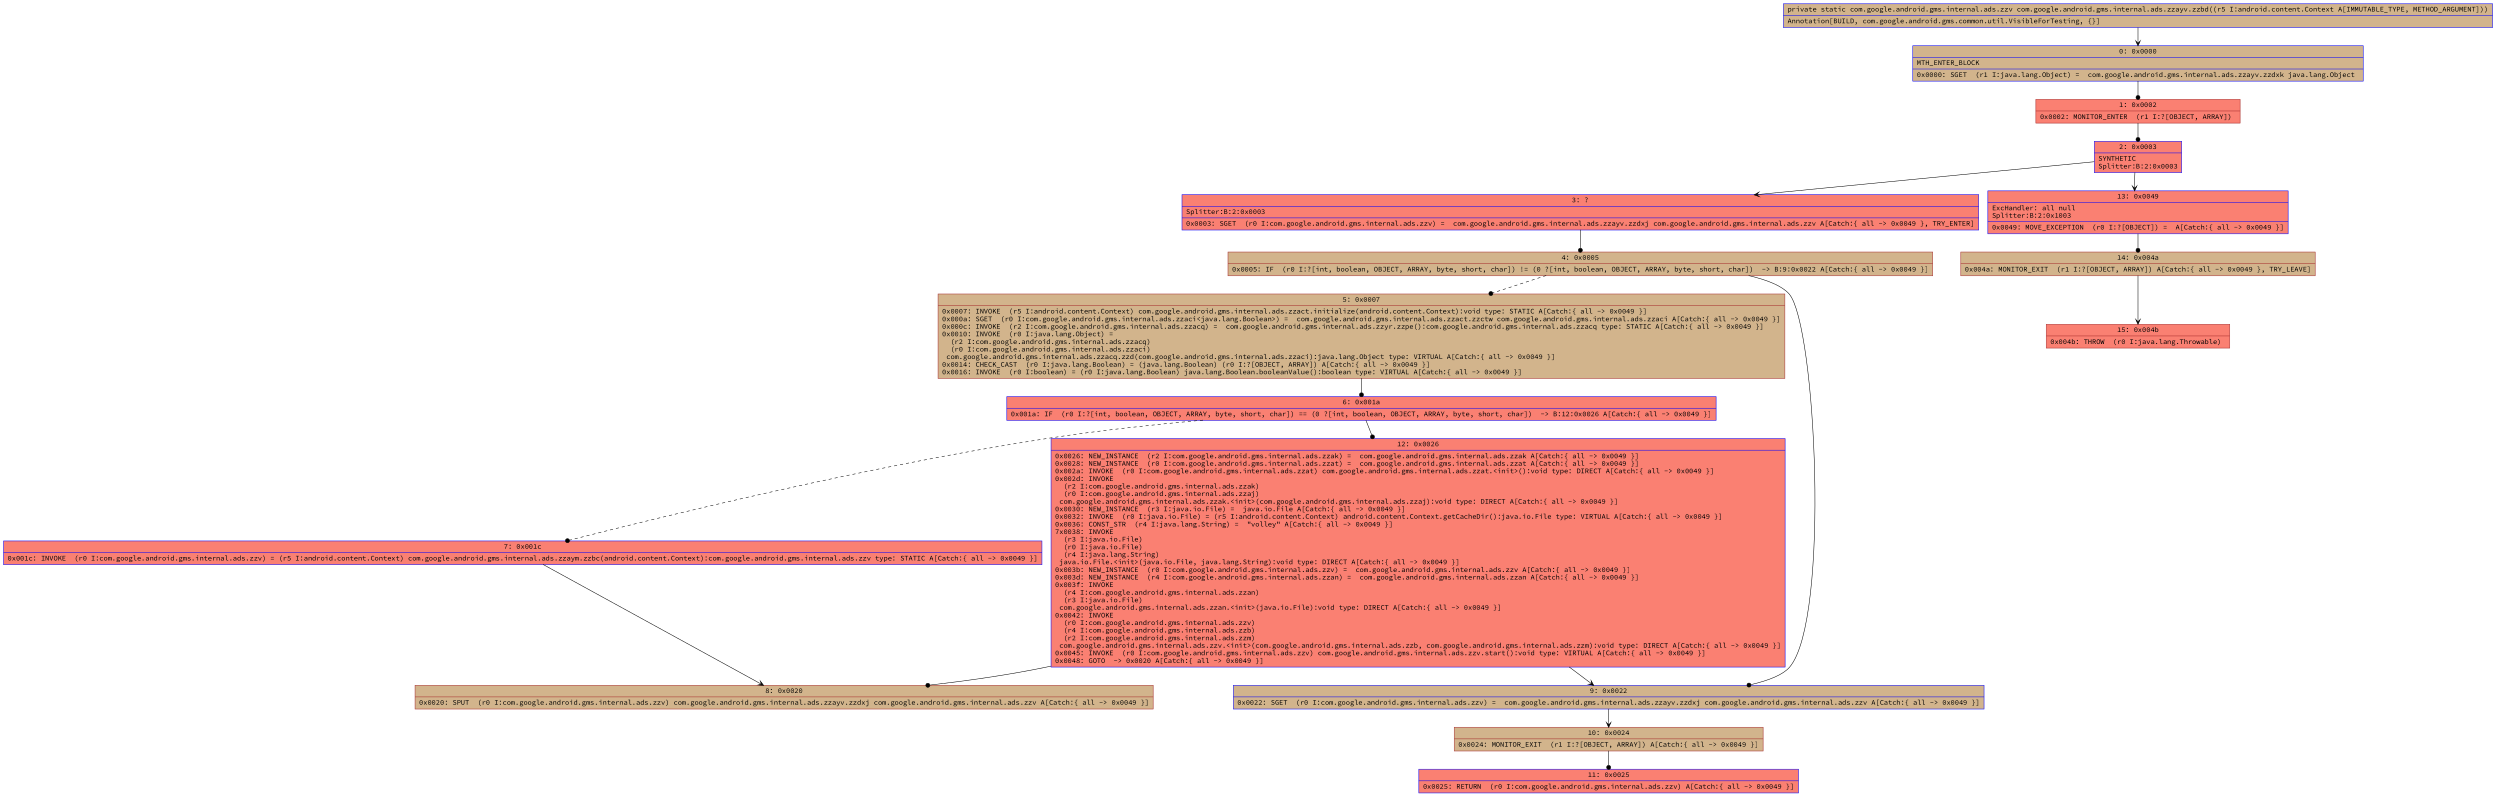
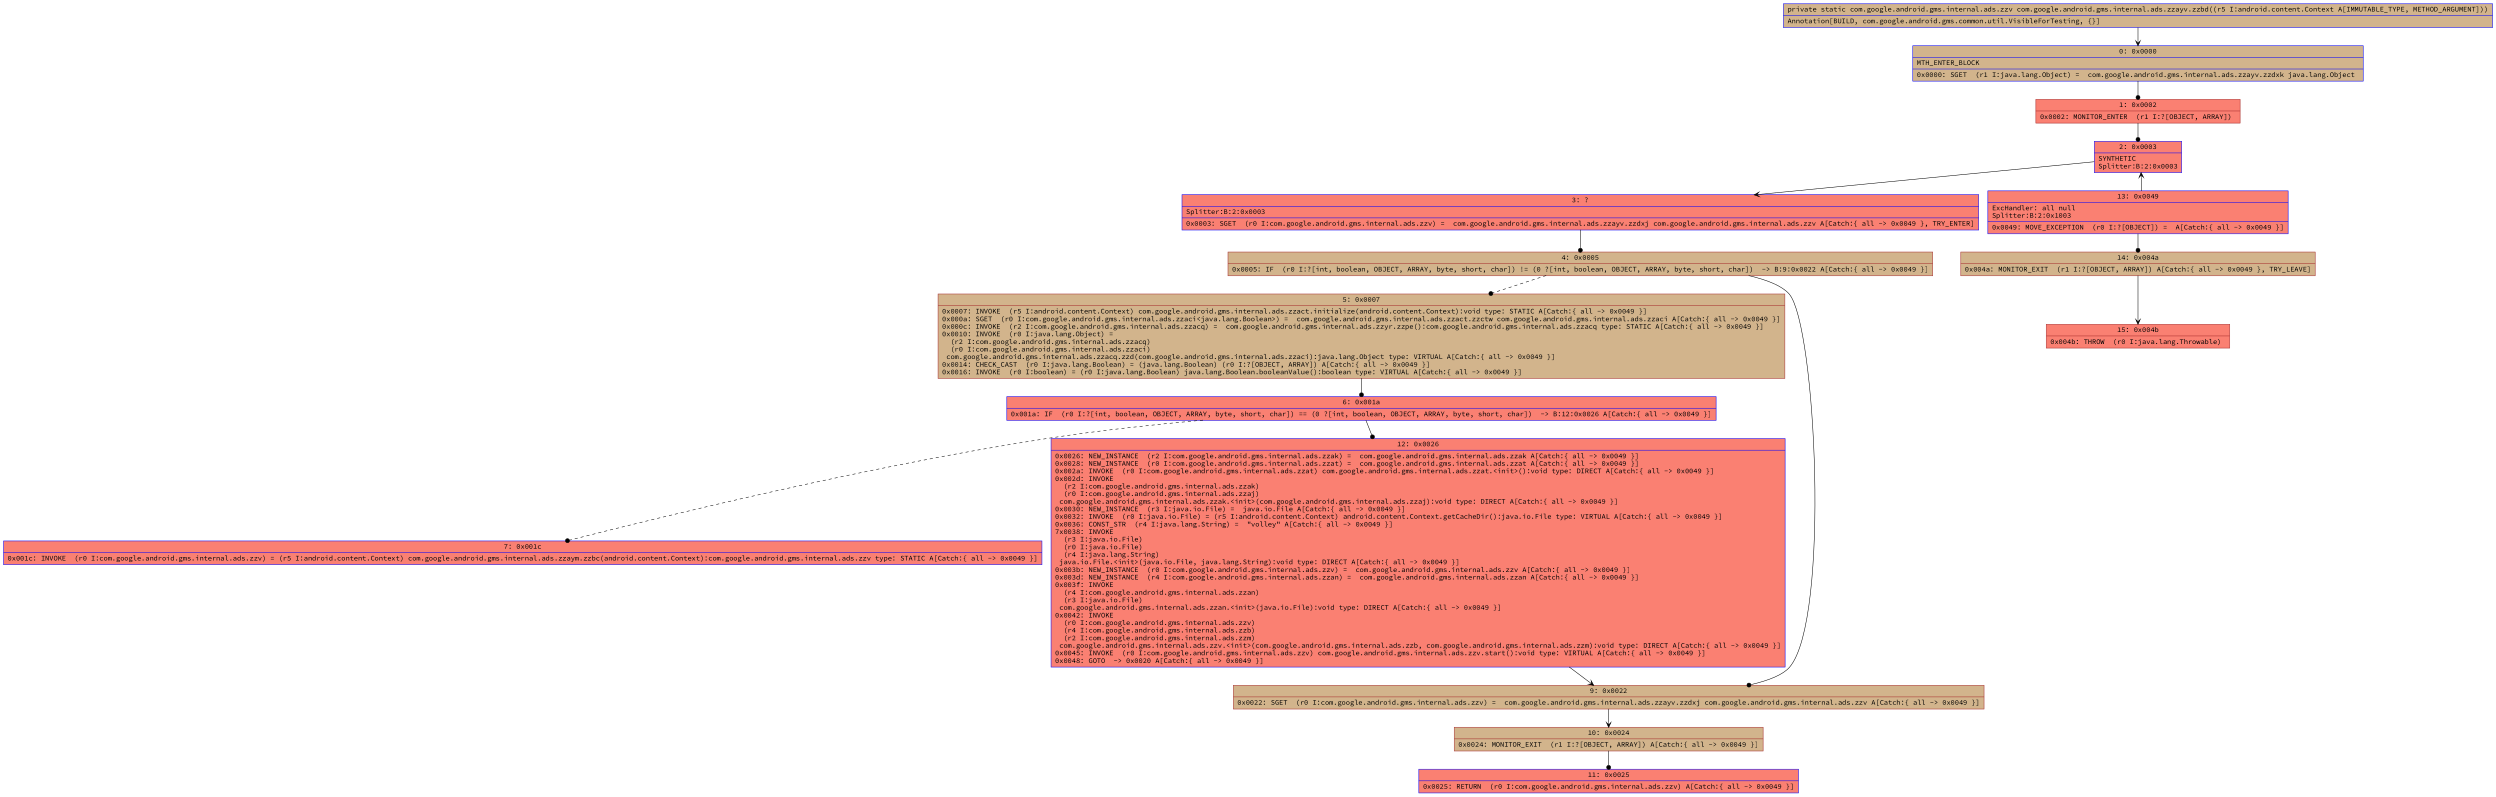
(2135, 179) -> (2141, 184)
(784, 697) -> none
(1609, 697) -> (1609, 697)
